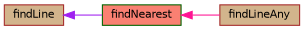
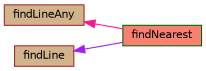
(206, 15) -> (109, 26)
